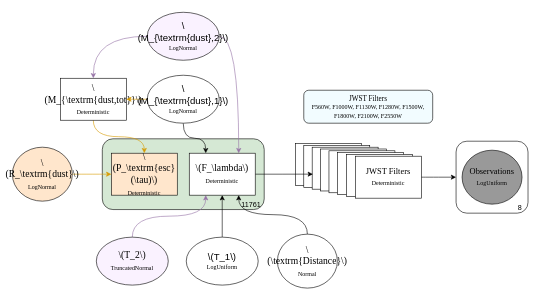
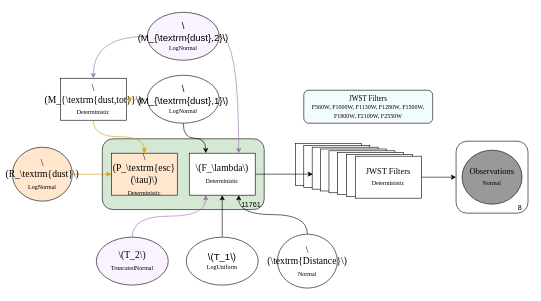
(492, 177) -> (492, 177)
